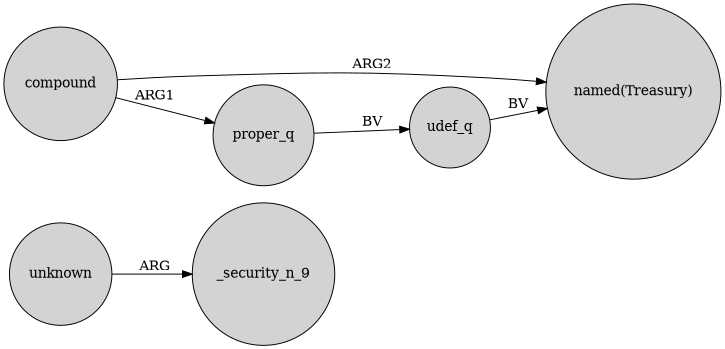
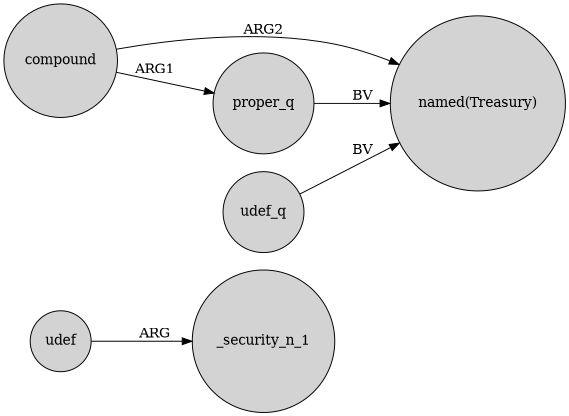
(357, 131) -> (347, 103)
(61, 274) -> (61, 341)
(264, 274) -> (264, 341)
